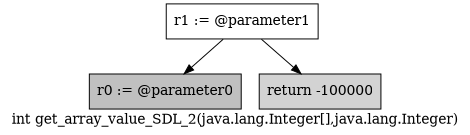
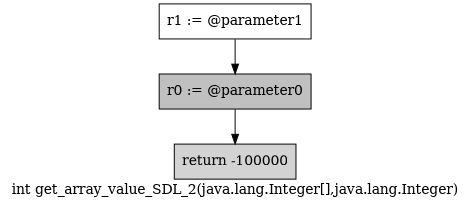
(278, 53) -> (235, 122)
